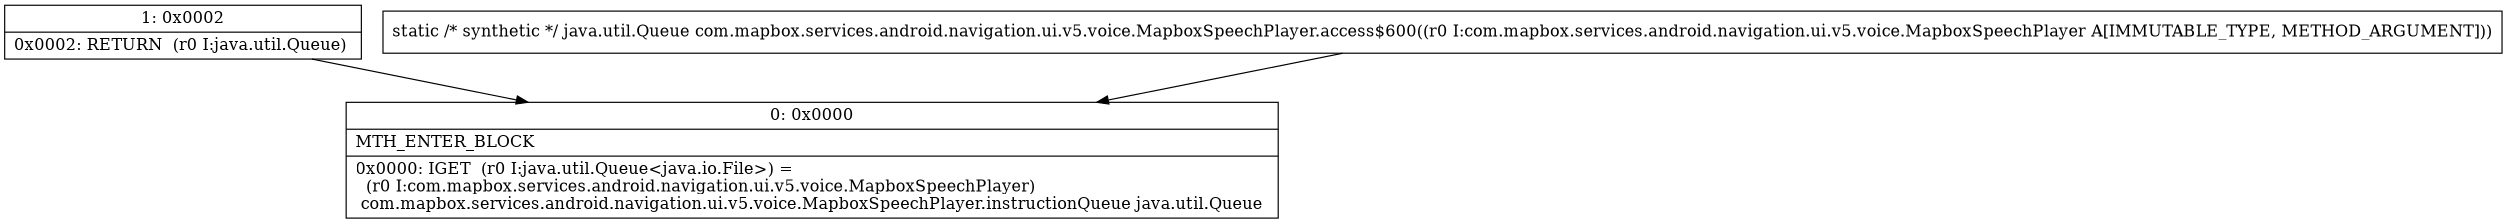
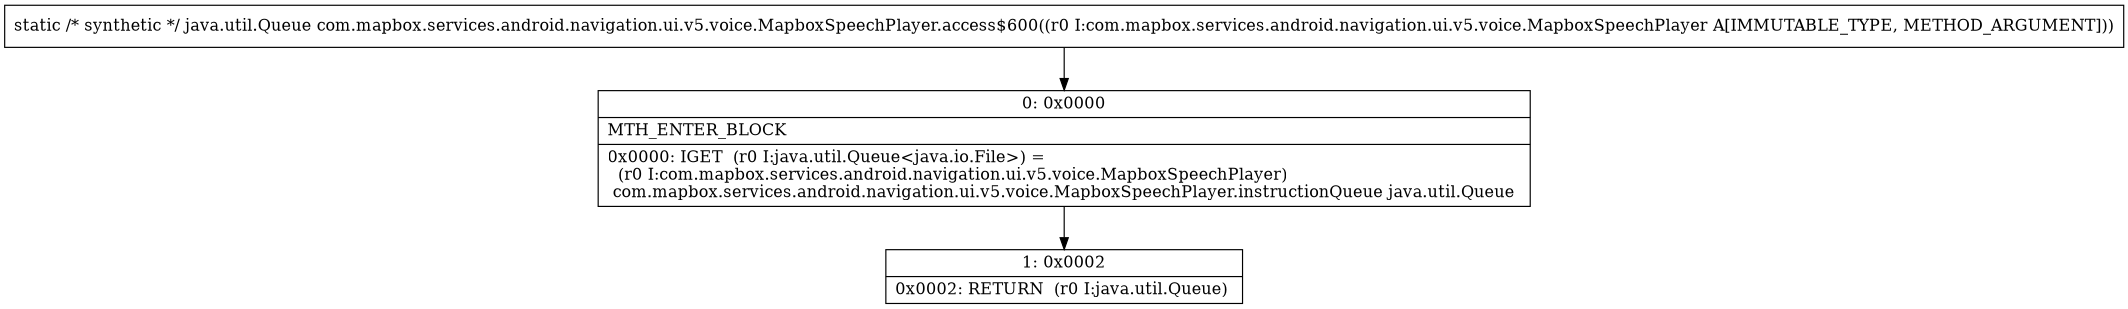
(414, 80) -> (1064, 222)
